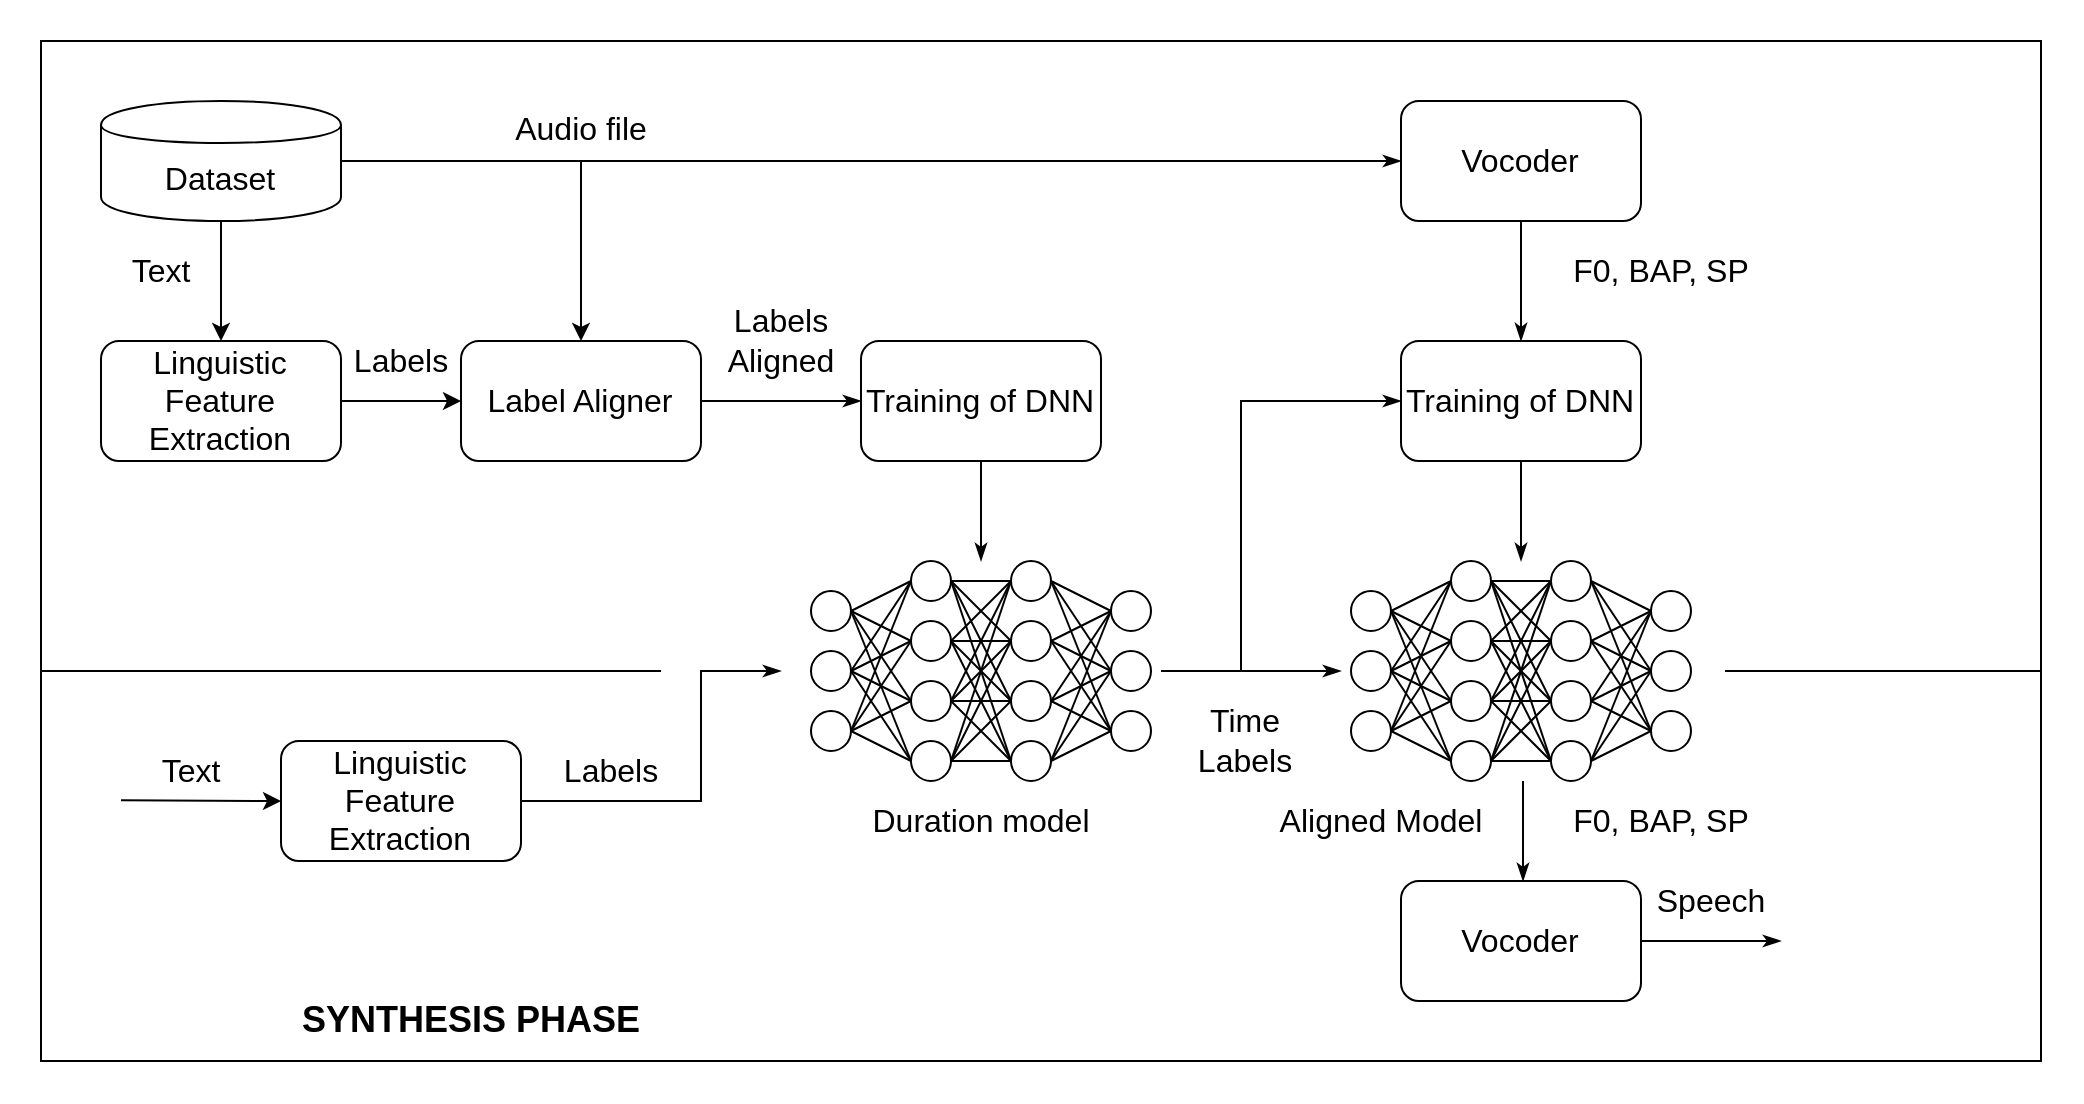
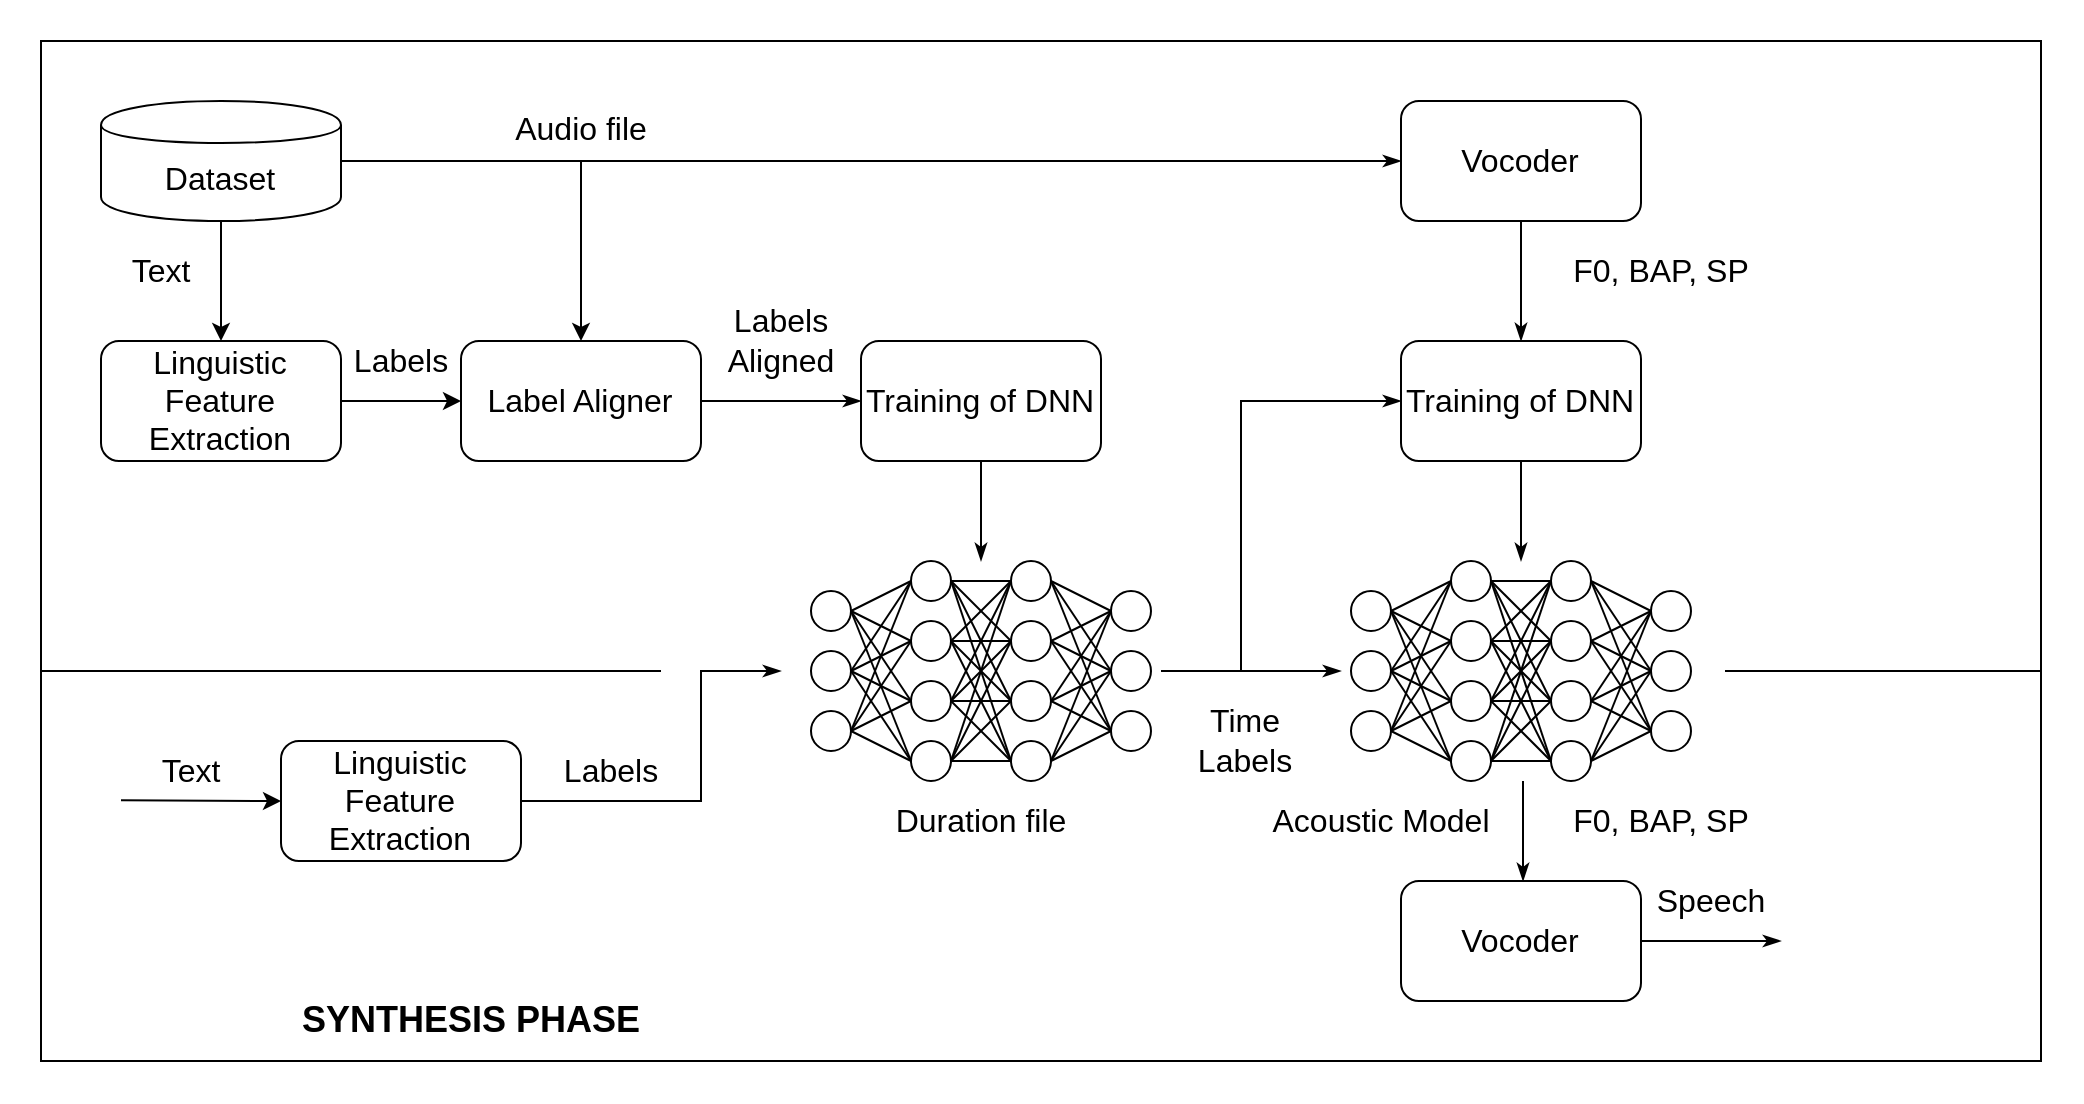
(982, 821) -> (982, 821)
(1382, 821) -> (1382, 821)
